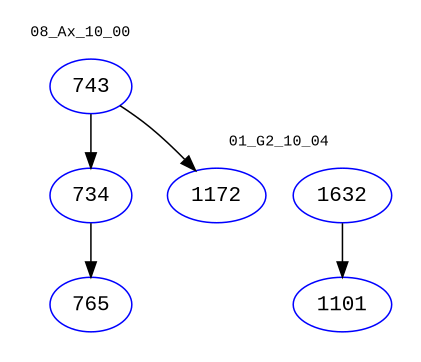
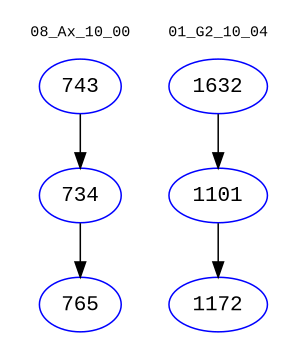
(167, 142) -> (218, 243)
